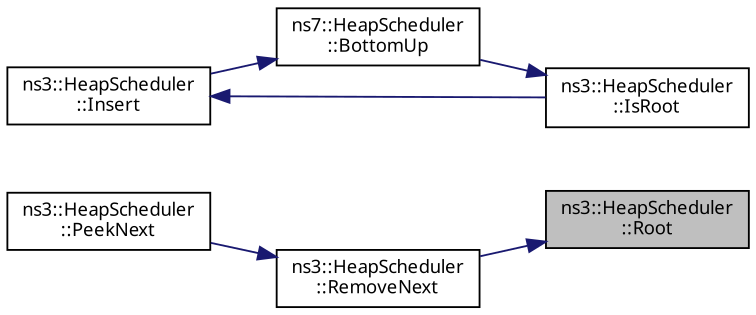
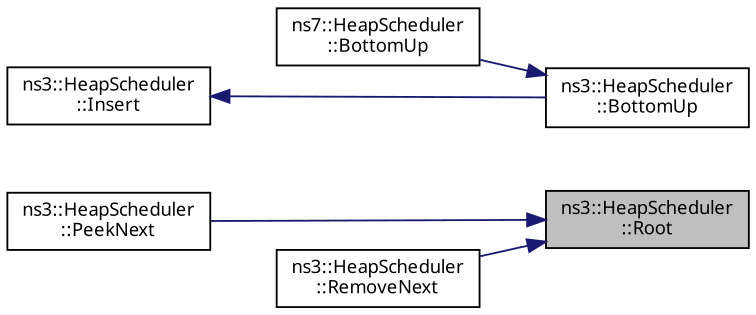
(235, 68) -> none
(647, 98) -> (647, 98)
(235, 248) -> (369, 220)
